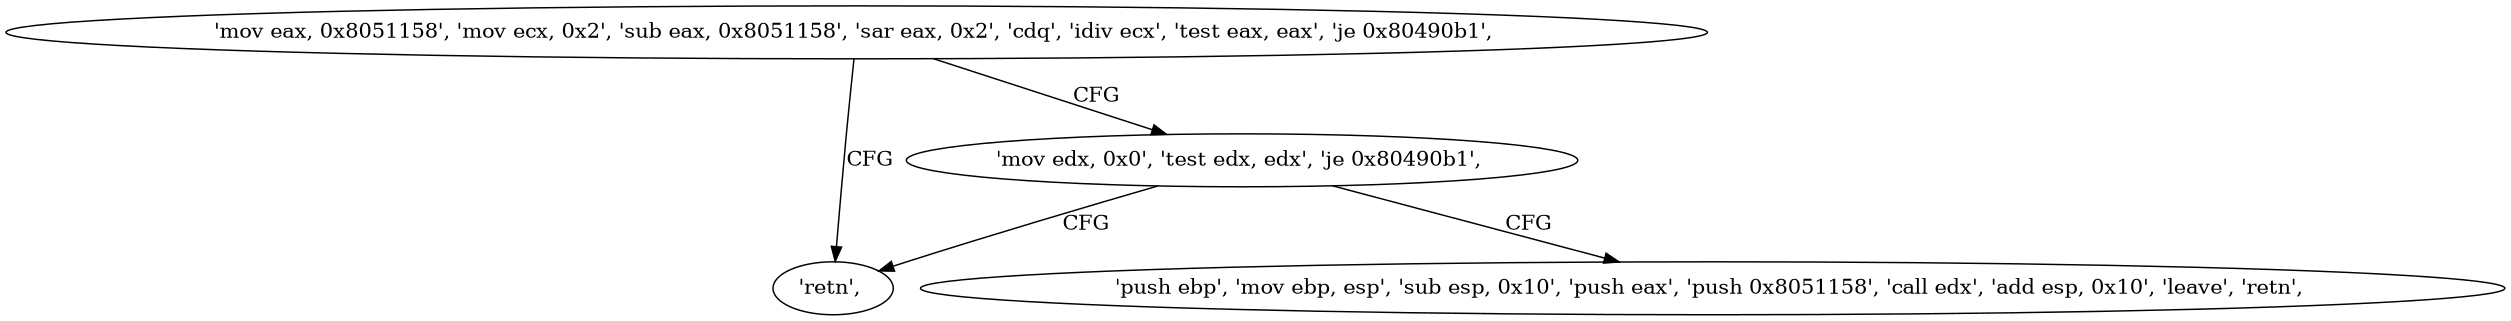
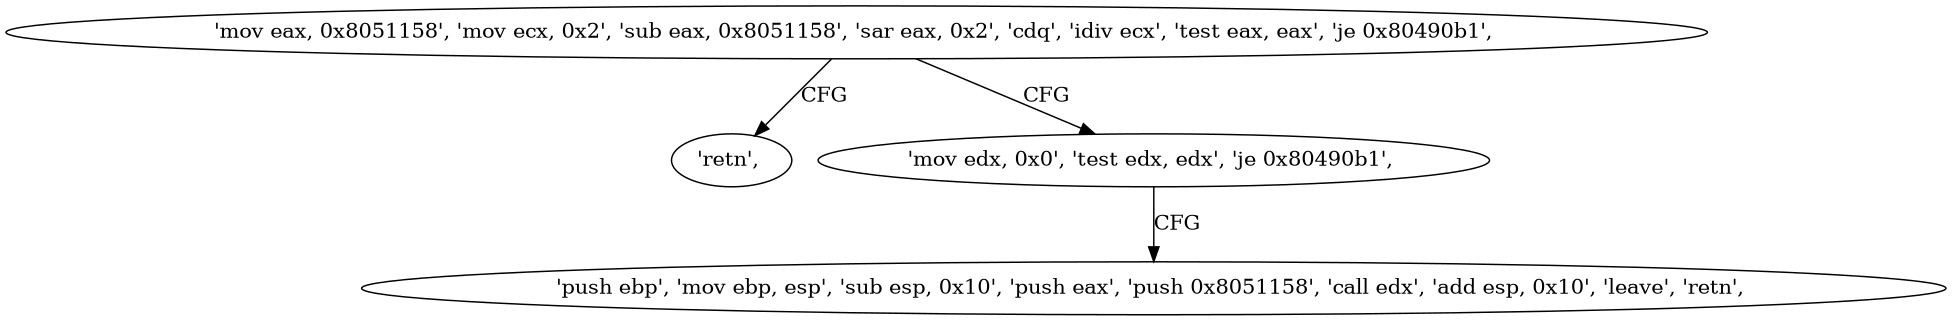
(1025, 225) -> none
